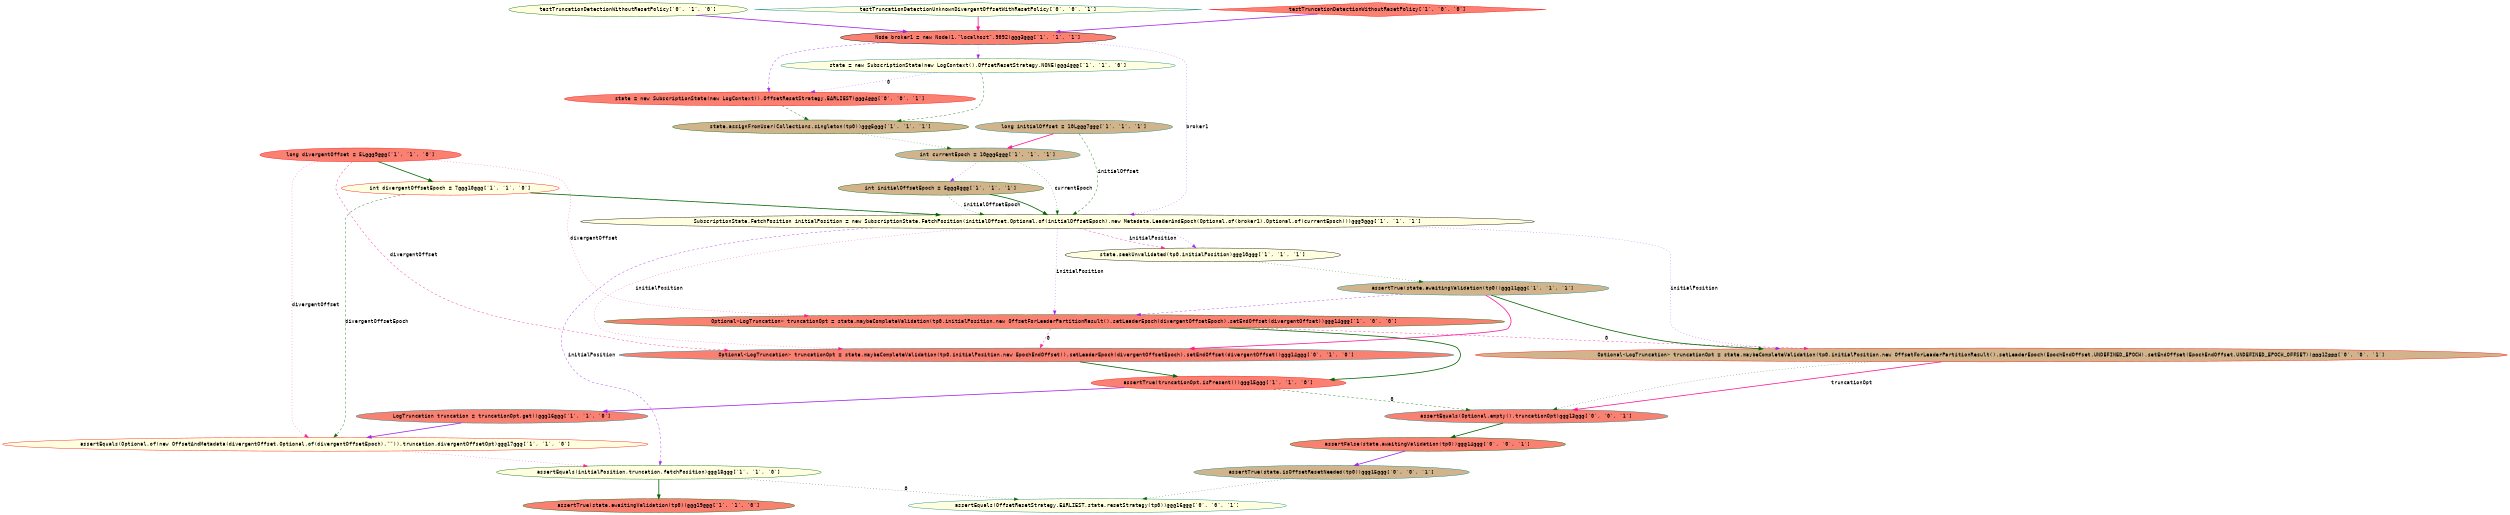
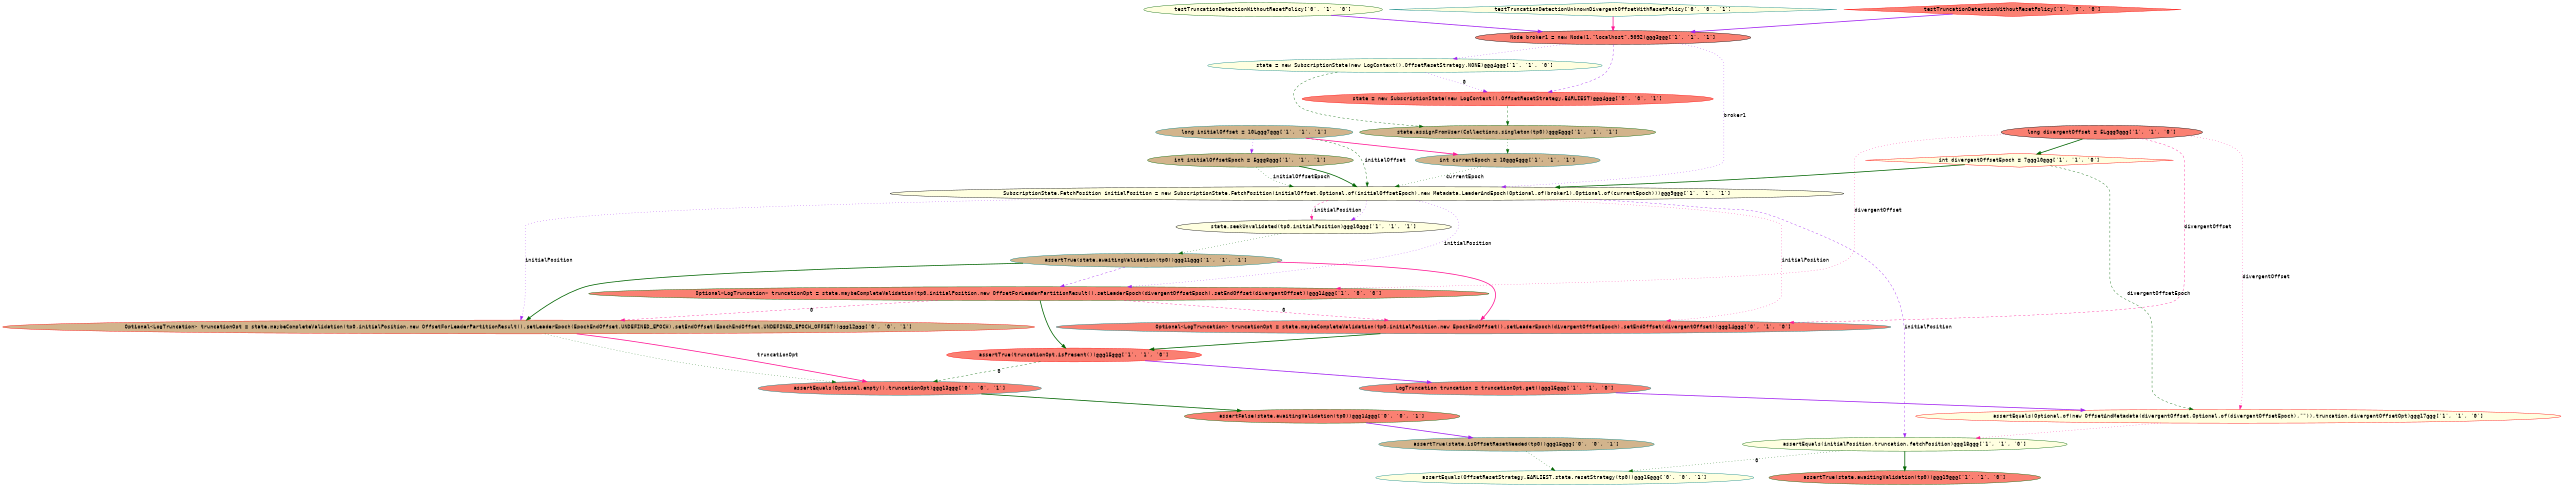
(361, 155) -> (2102, 132)
(966, 170) -> (1253, 144)
(450, 188) -> (2019, 160)
